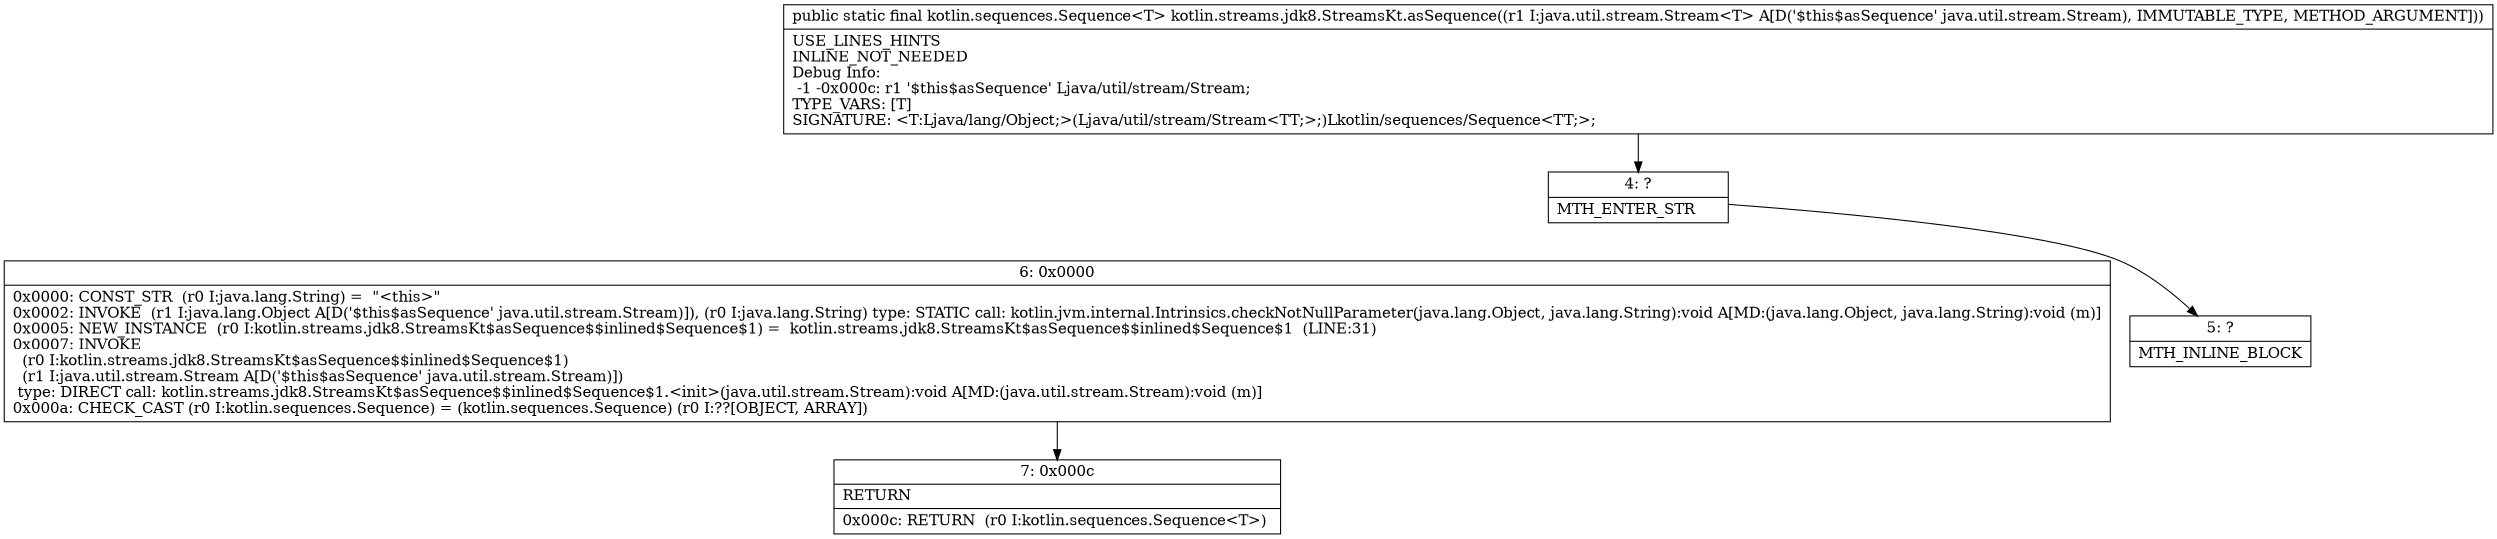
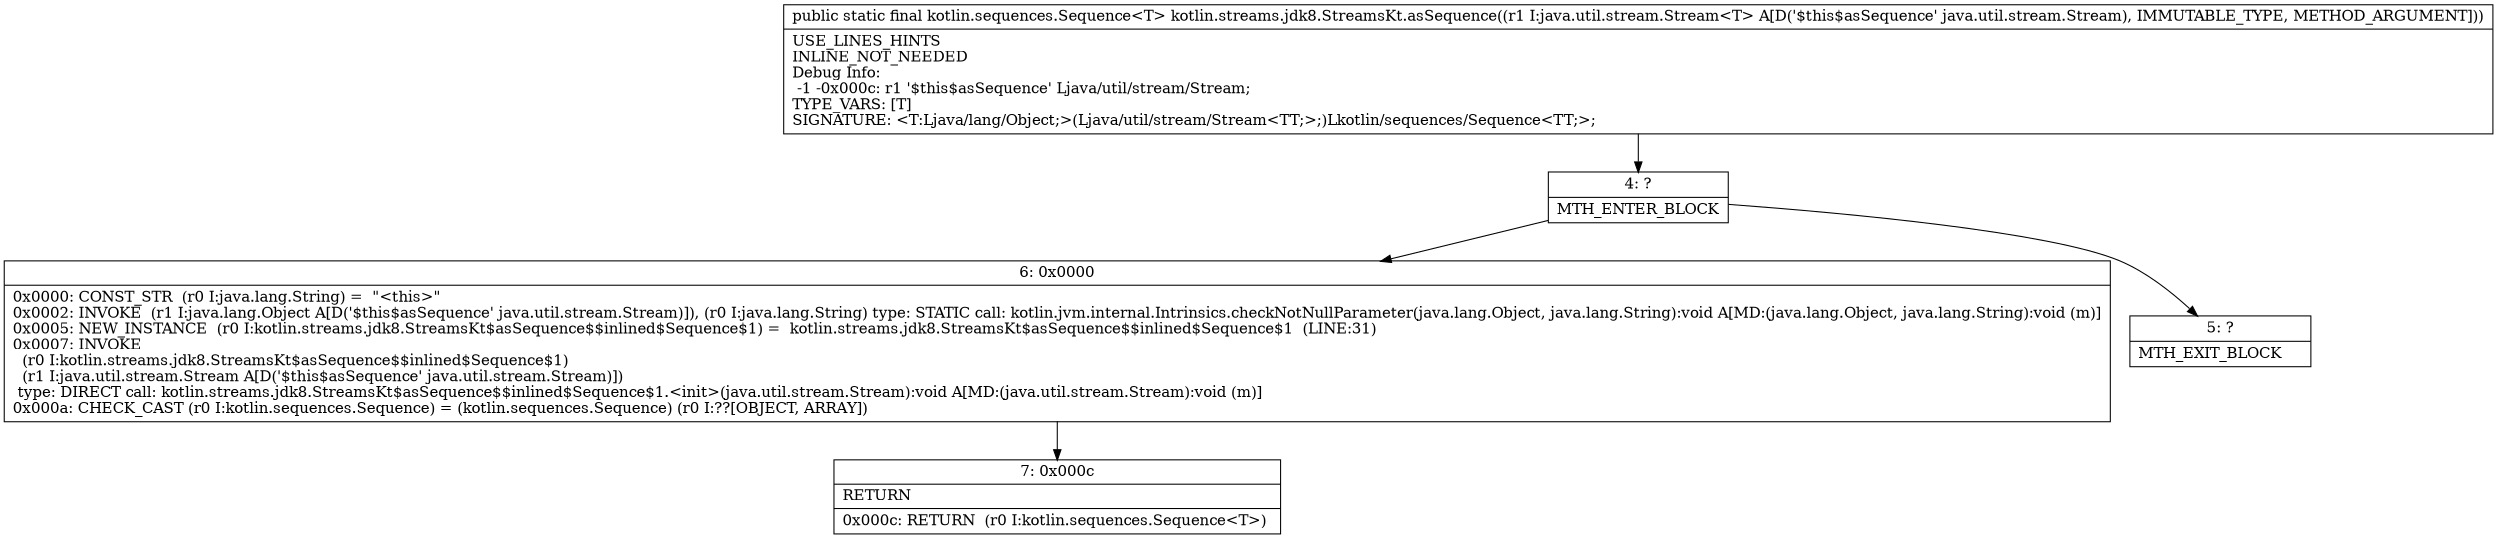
(1626, 210) -> (1638, 210)
none -> (1470, 240)
(2220, 353) -> (2210, 353)
